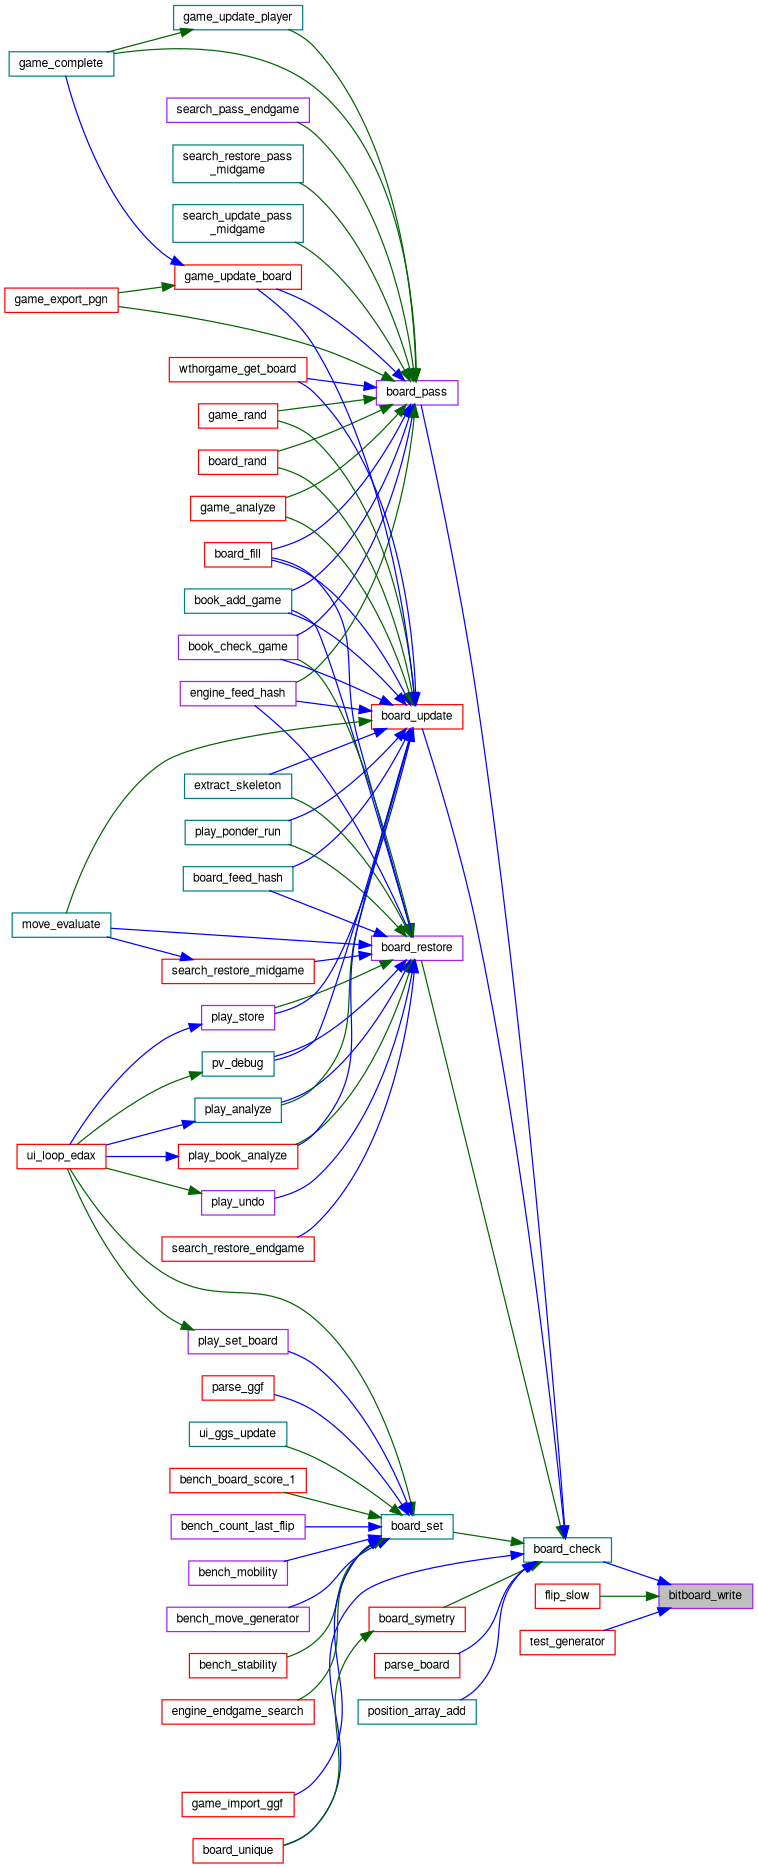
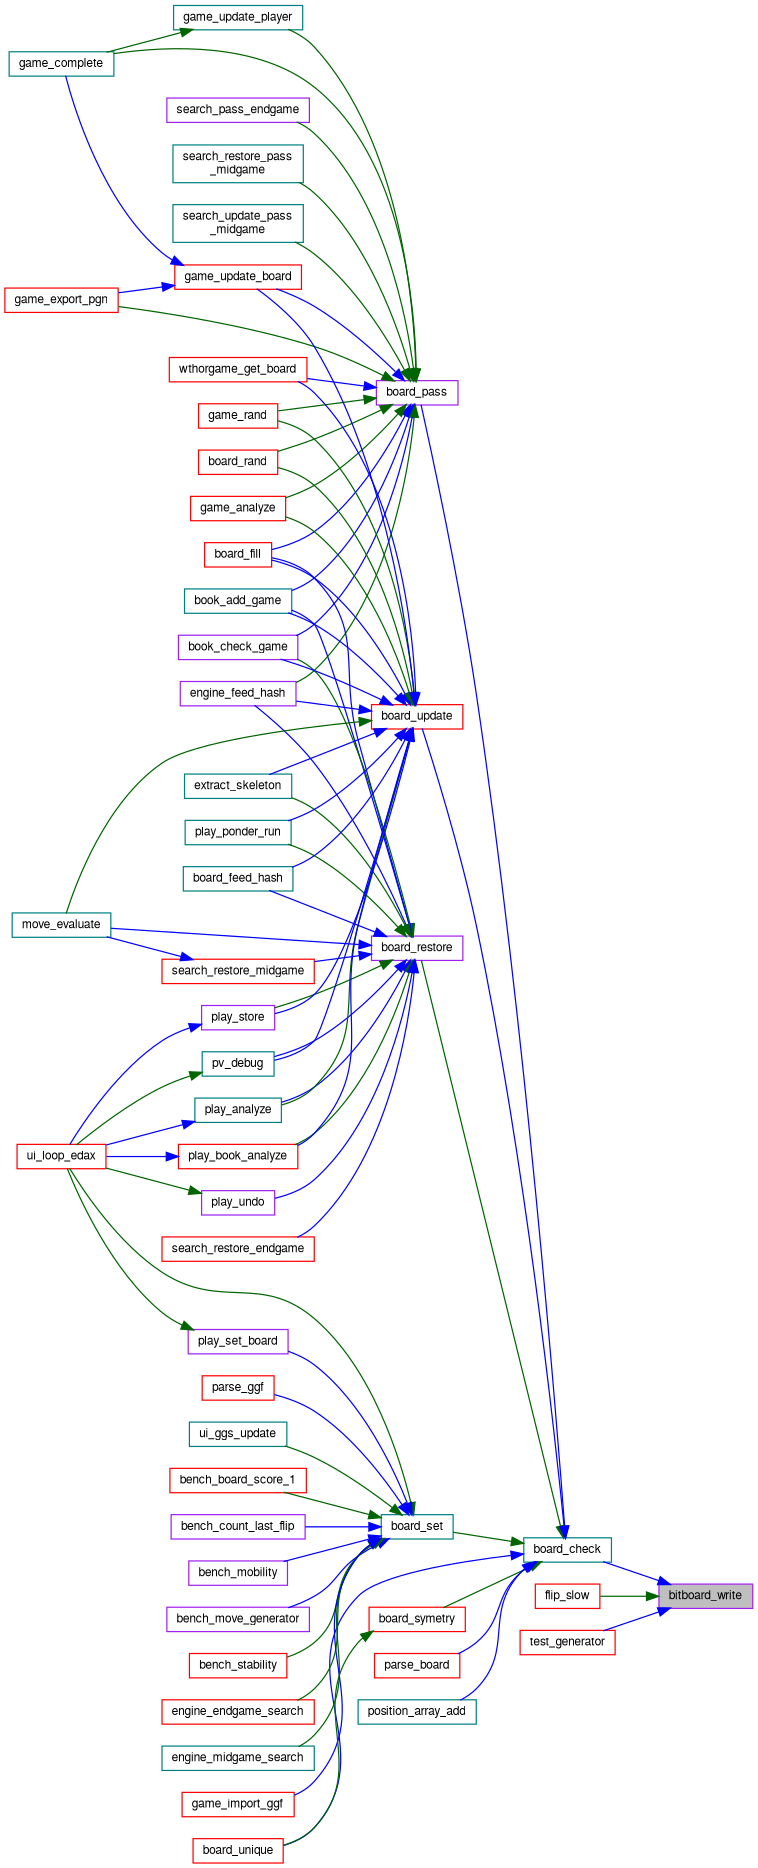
(140, 290) -> (140, 290)
none -> (238, 1758)
